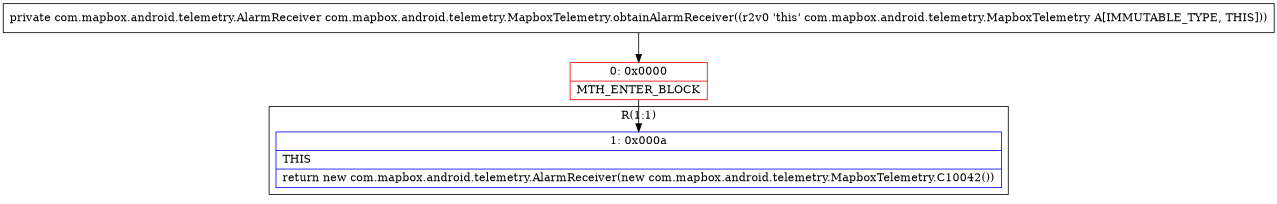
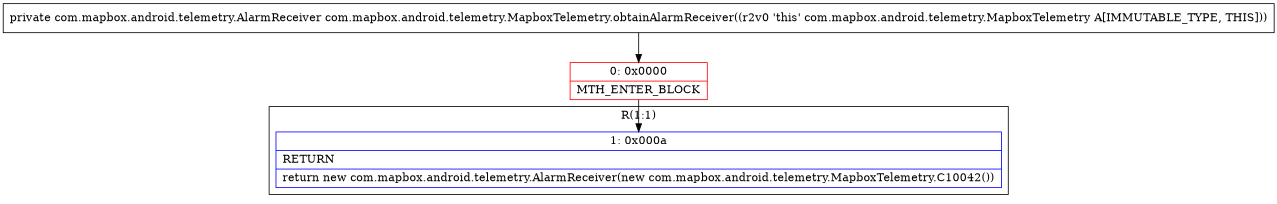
(297, 159) -> (309, 159)
